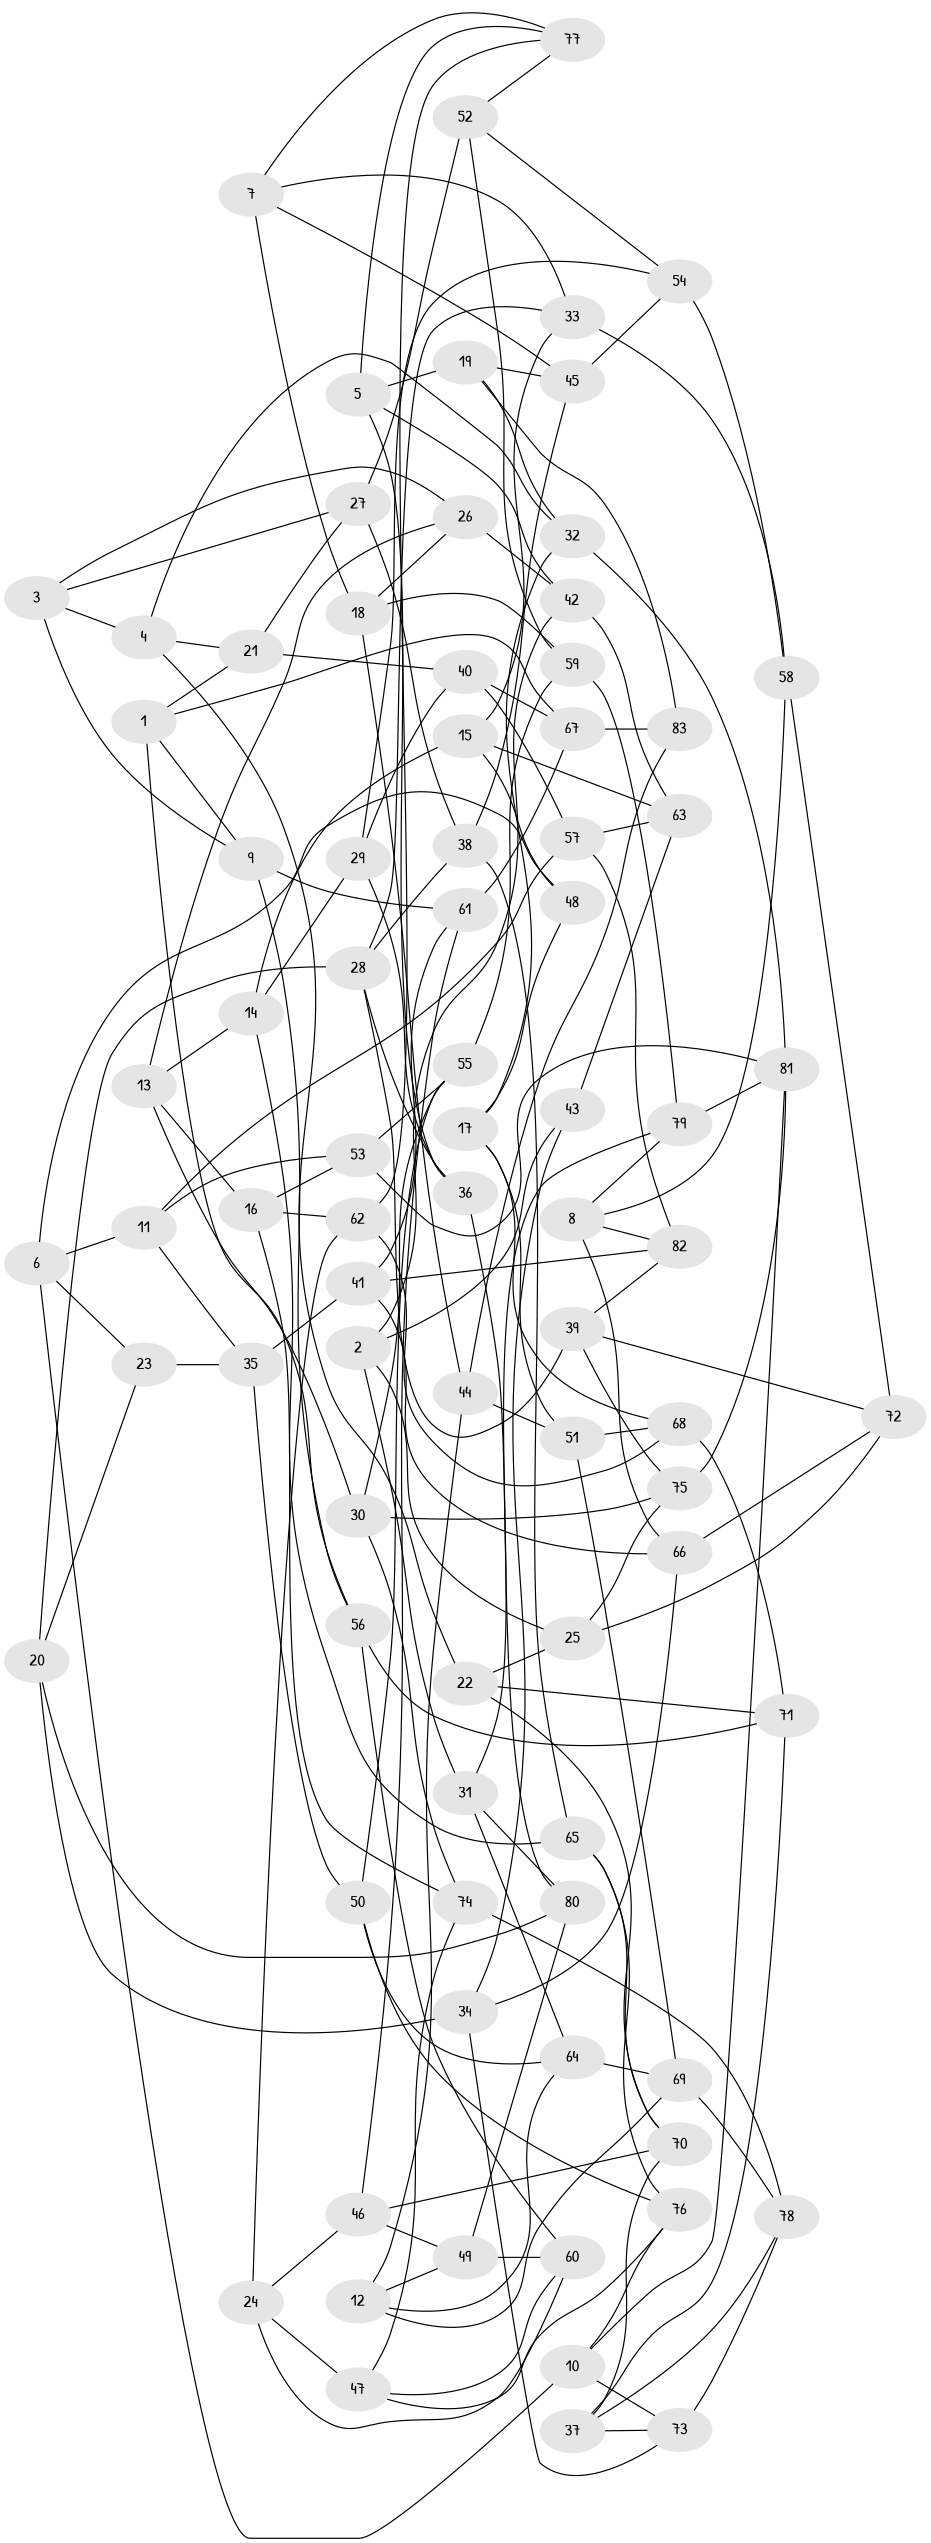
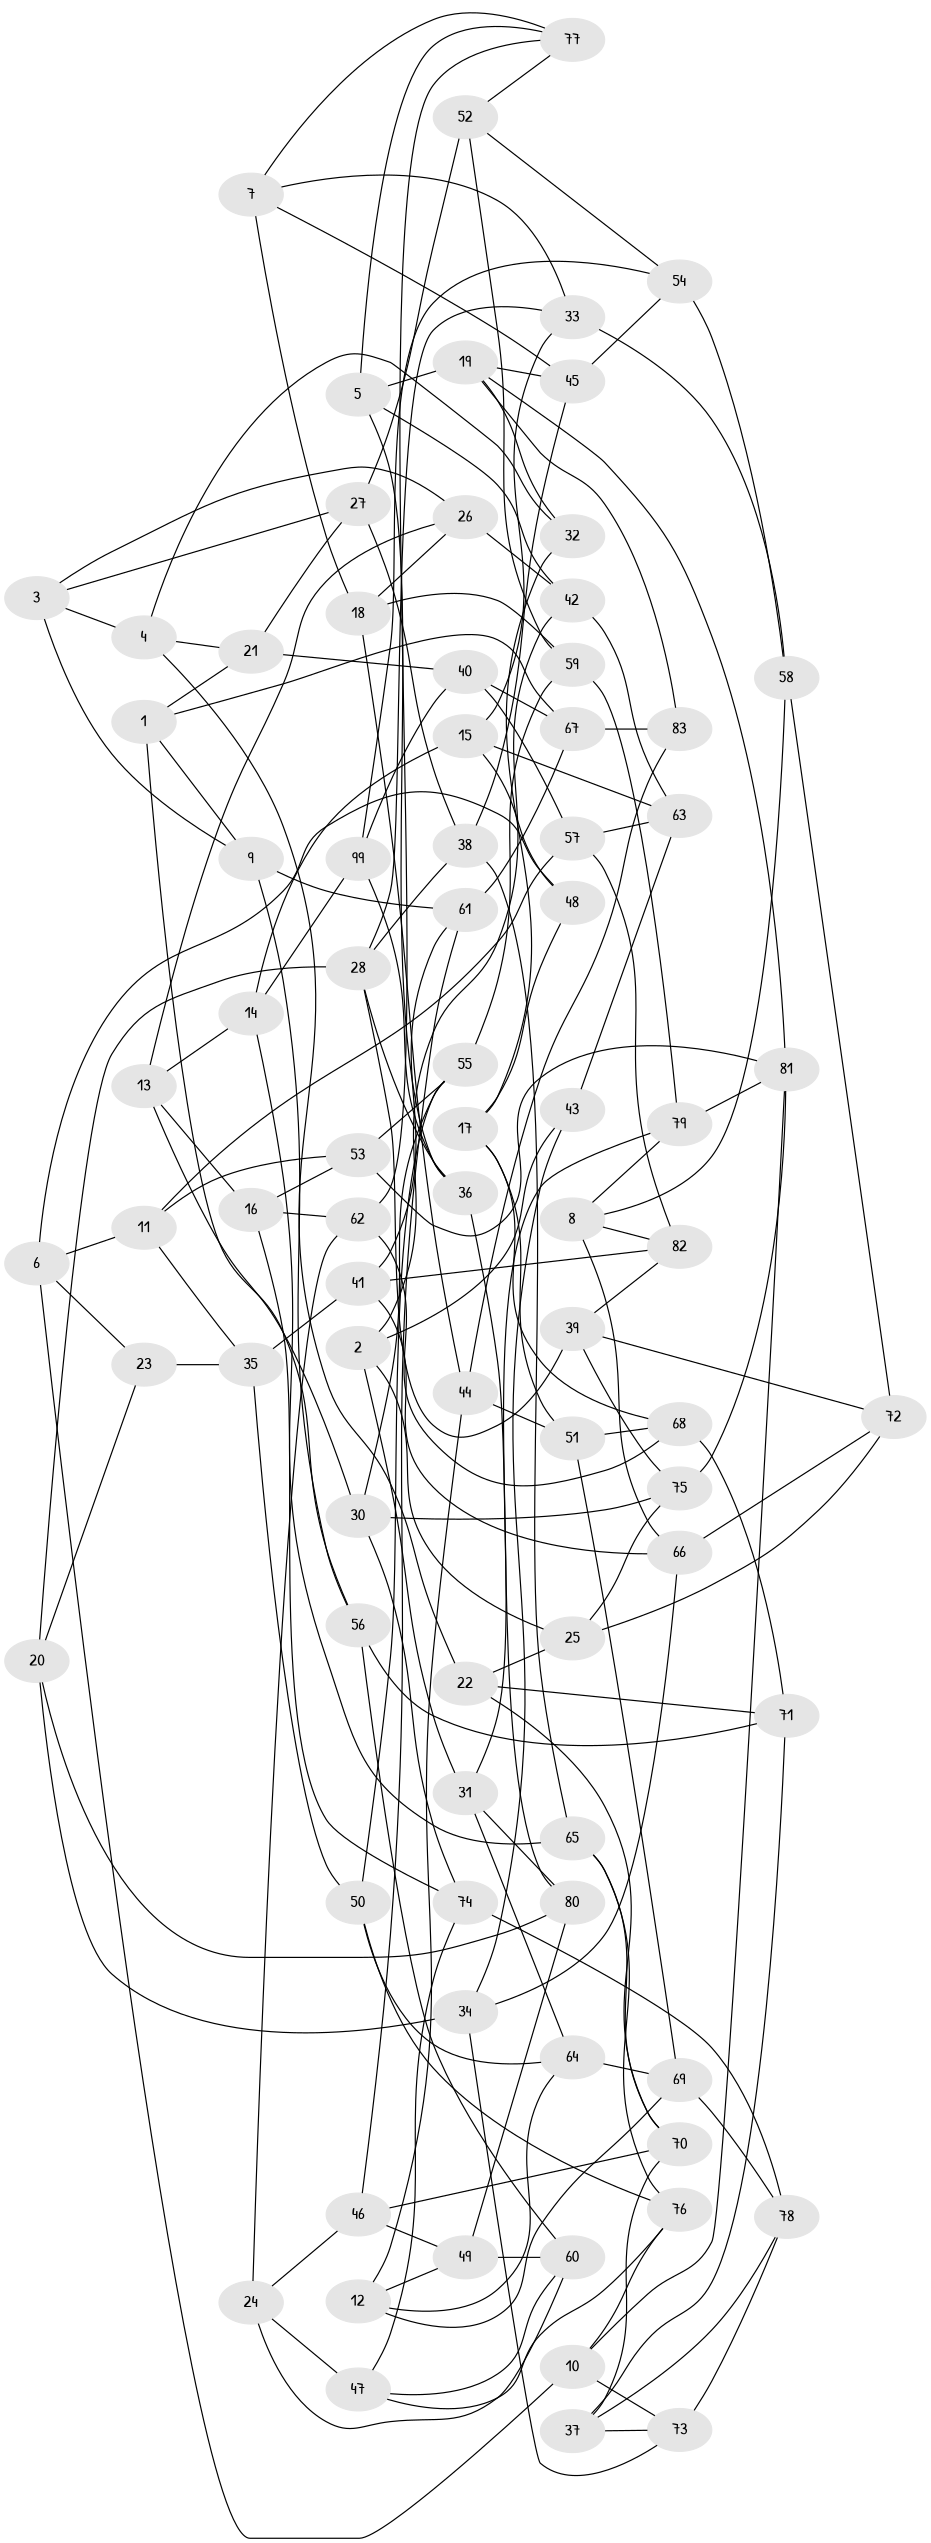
(742, 778) -> (723, 669)
(358, 859) -> (358, 859)
